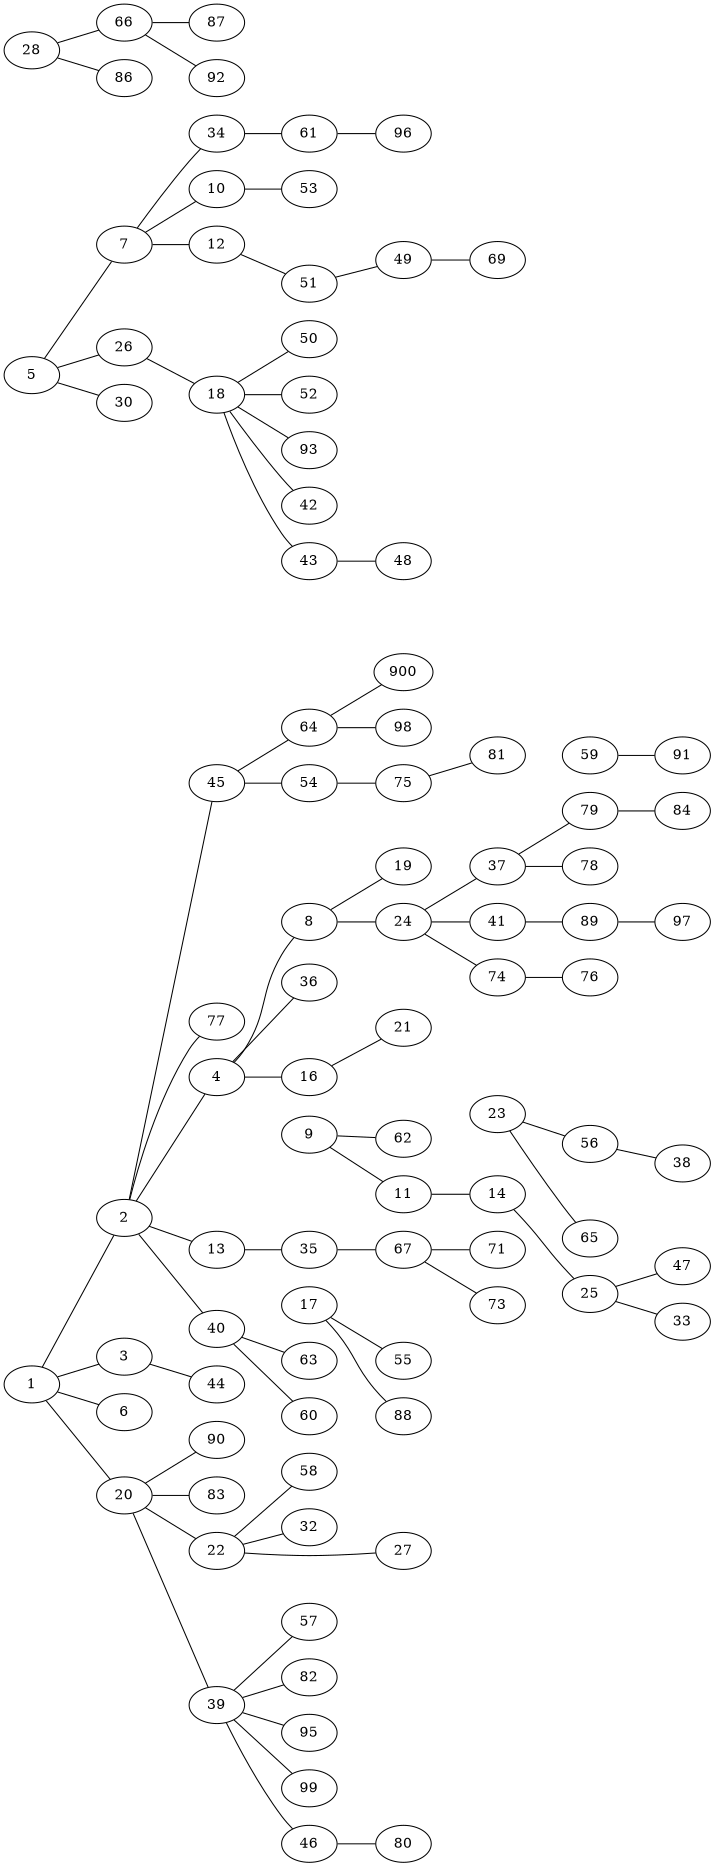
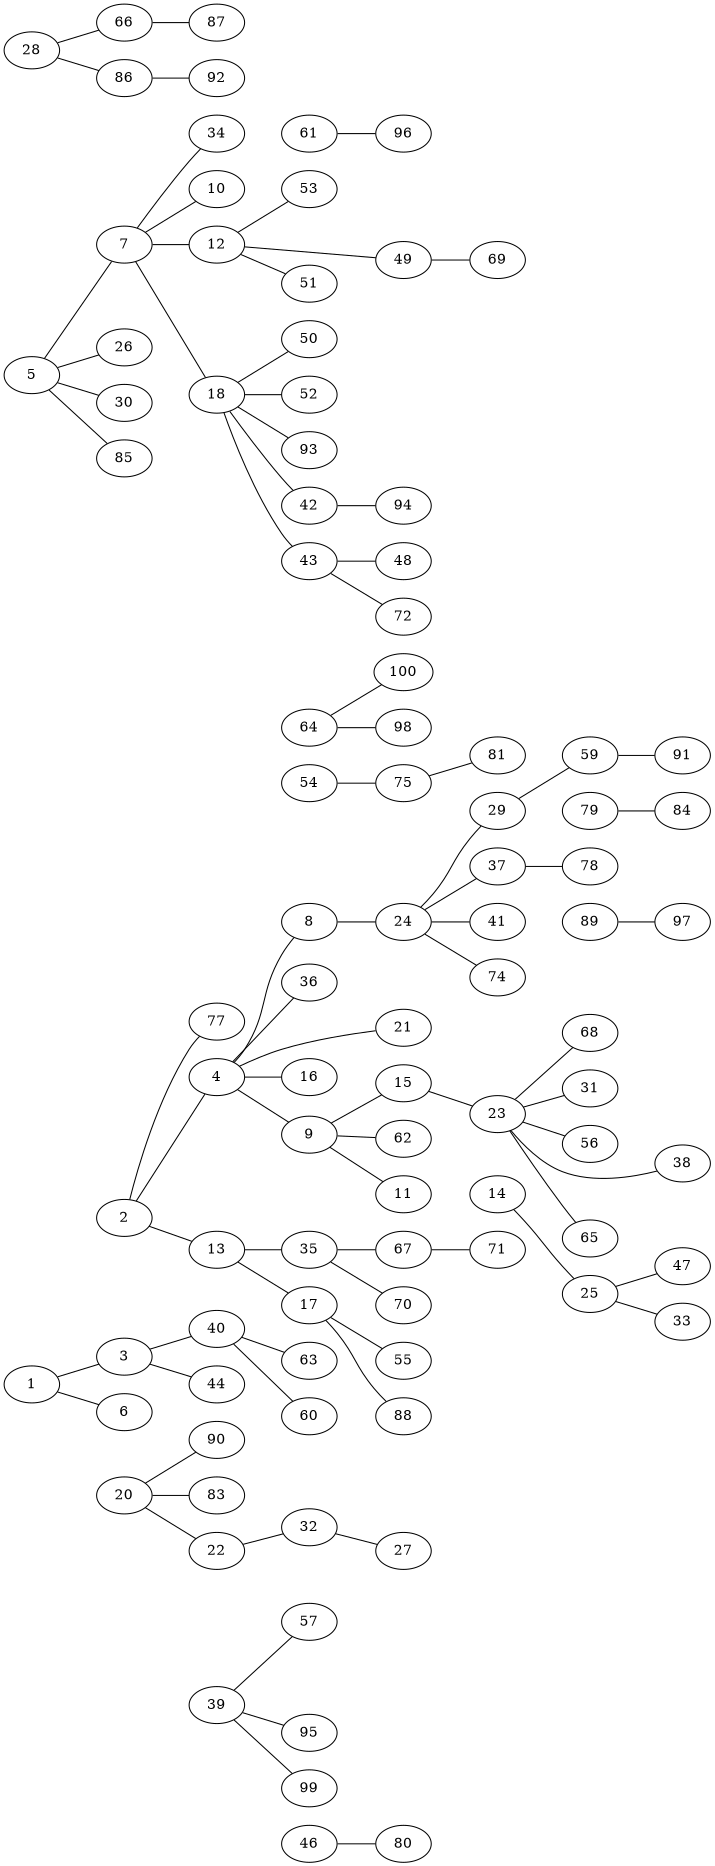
(171, 50) -> (171, 78)
(263, 134) -> none
(263, 189) -> (263, 217)
(356, 272) -> (310, 252)
(171, 371) -> (171, 320)
none -> (124, 458)
none -> (404, 506)
none -> (404, 617)
(404, 672) -> (404, 672)
(217, 783) -> none
none -> (498, 811)
(544, 839) -> none
(404, 866) -> none
(544, 922) -> none
(590, 977) -> none
none -> (590, 1033)
(356, 1052) -> (306, 1043)
none -> (404, 1083)
none -> (590, 1088)
none -> (263, 1106)
(636, 1154) -> (577, 1176)
(451, 1194) -> none
(171, 1274) -> (171, 1343)
none -> (263, 1278)
(78, 1301) -> none
none -> (404, 1305)
(498, 1305) -> none
(78, 1440) -> none
(309, 1472) -> none
(310, 1556) -> (356, 1539)
(171, 1600) -> none
(309, 1677) -> none
(256, 1778) -> none
